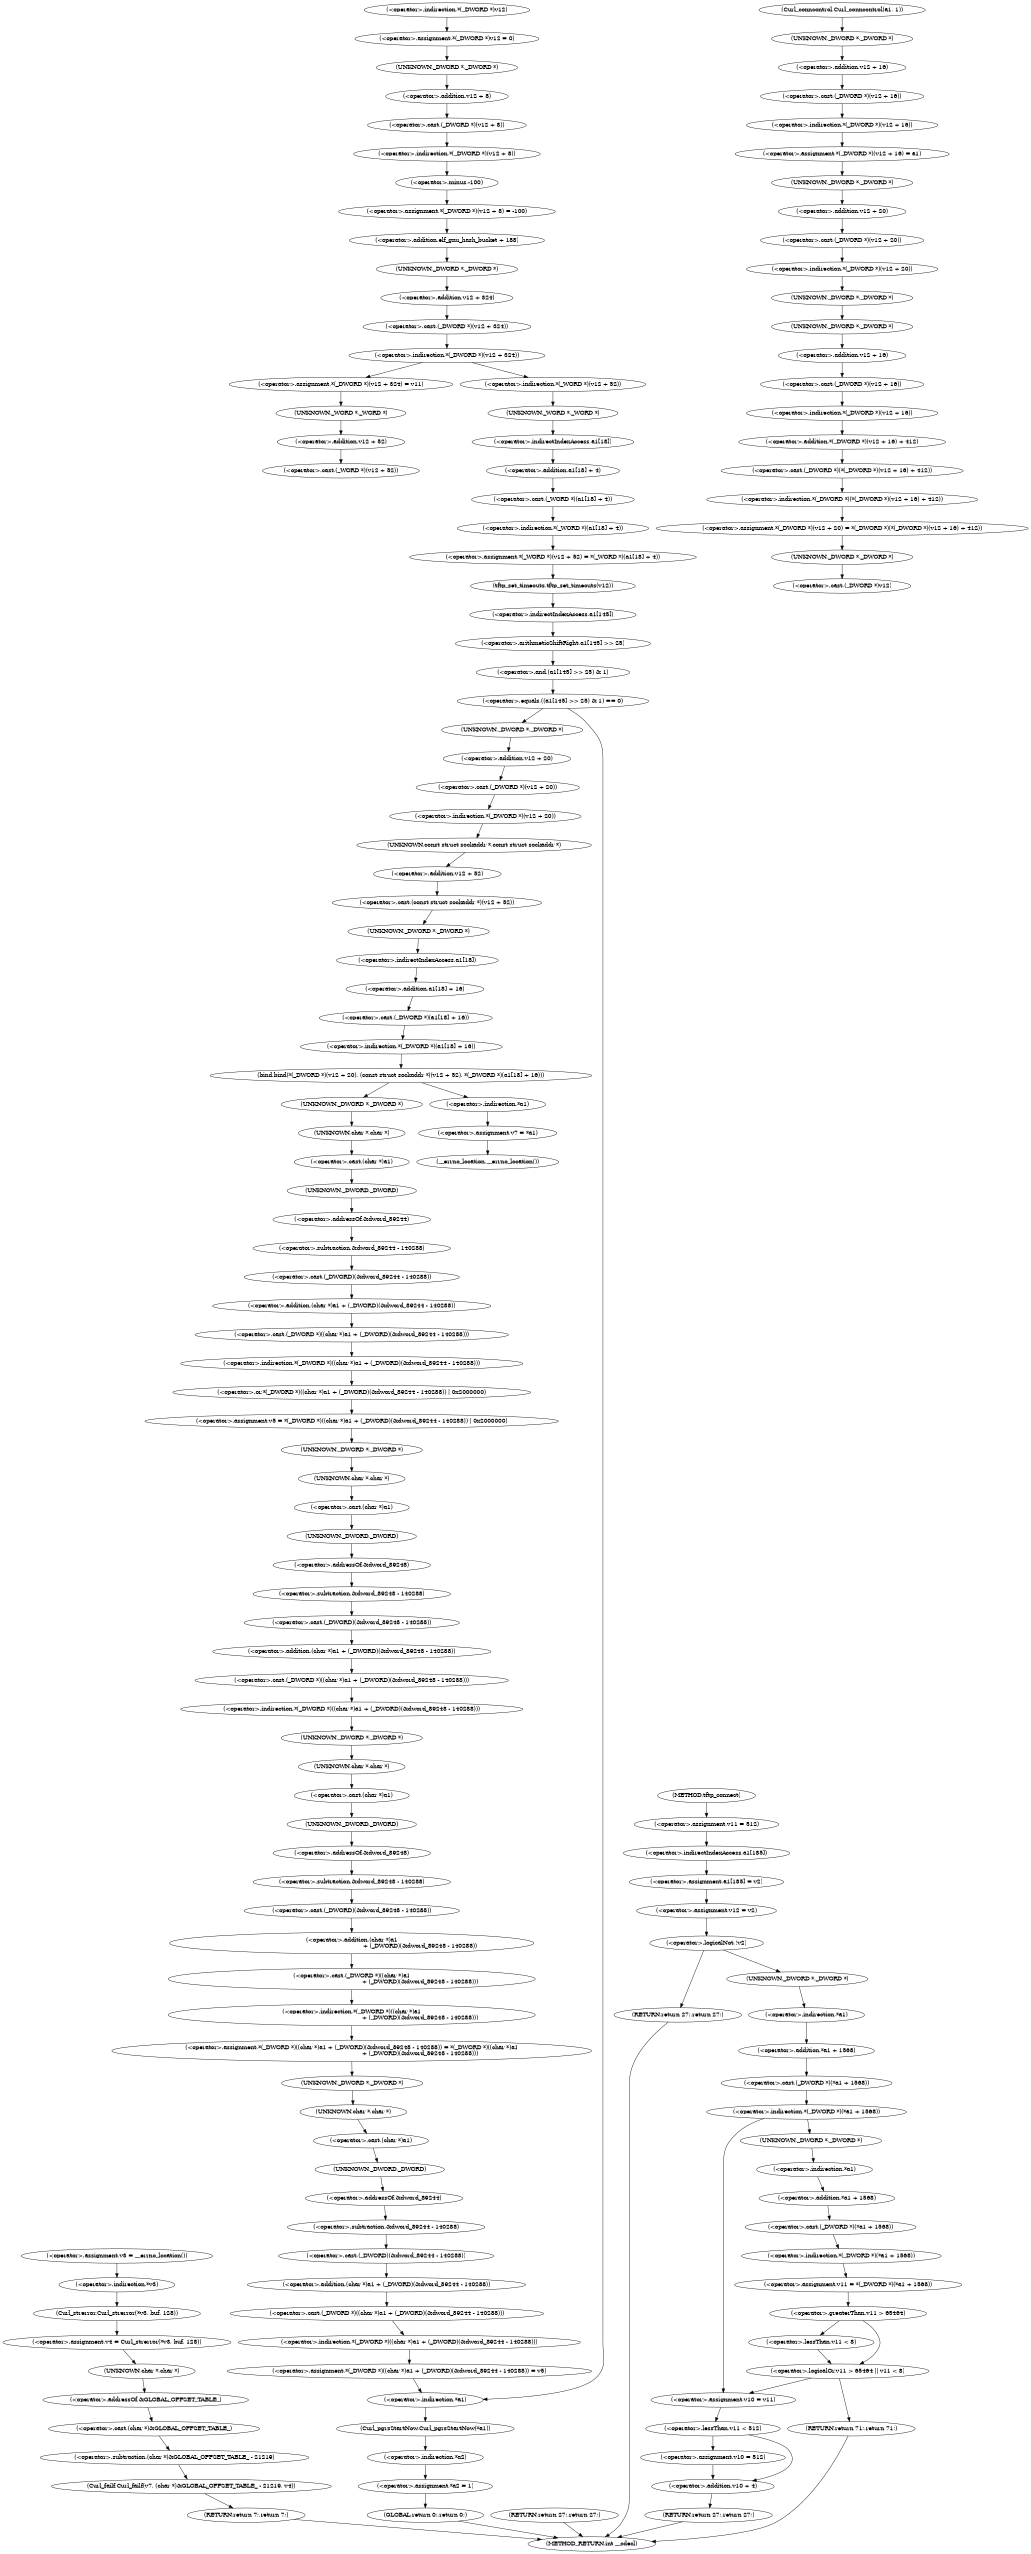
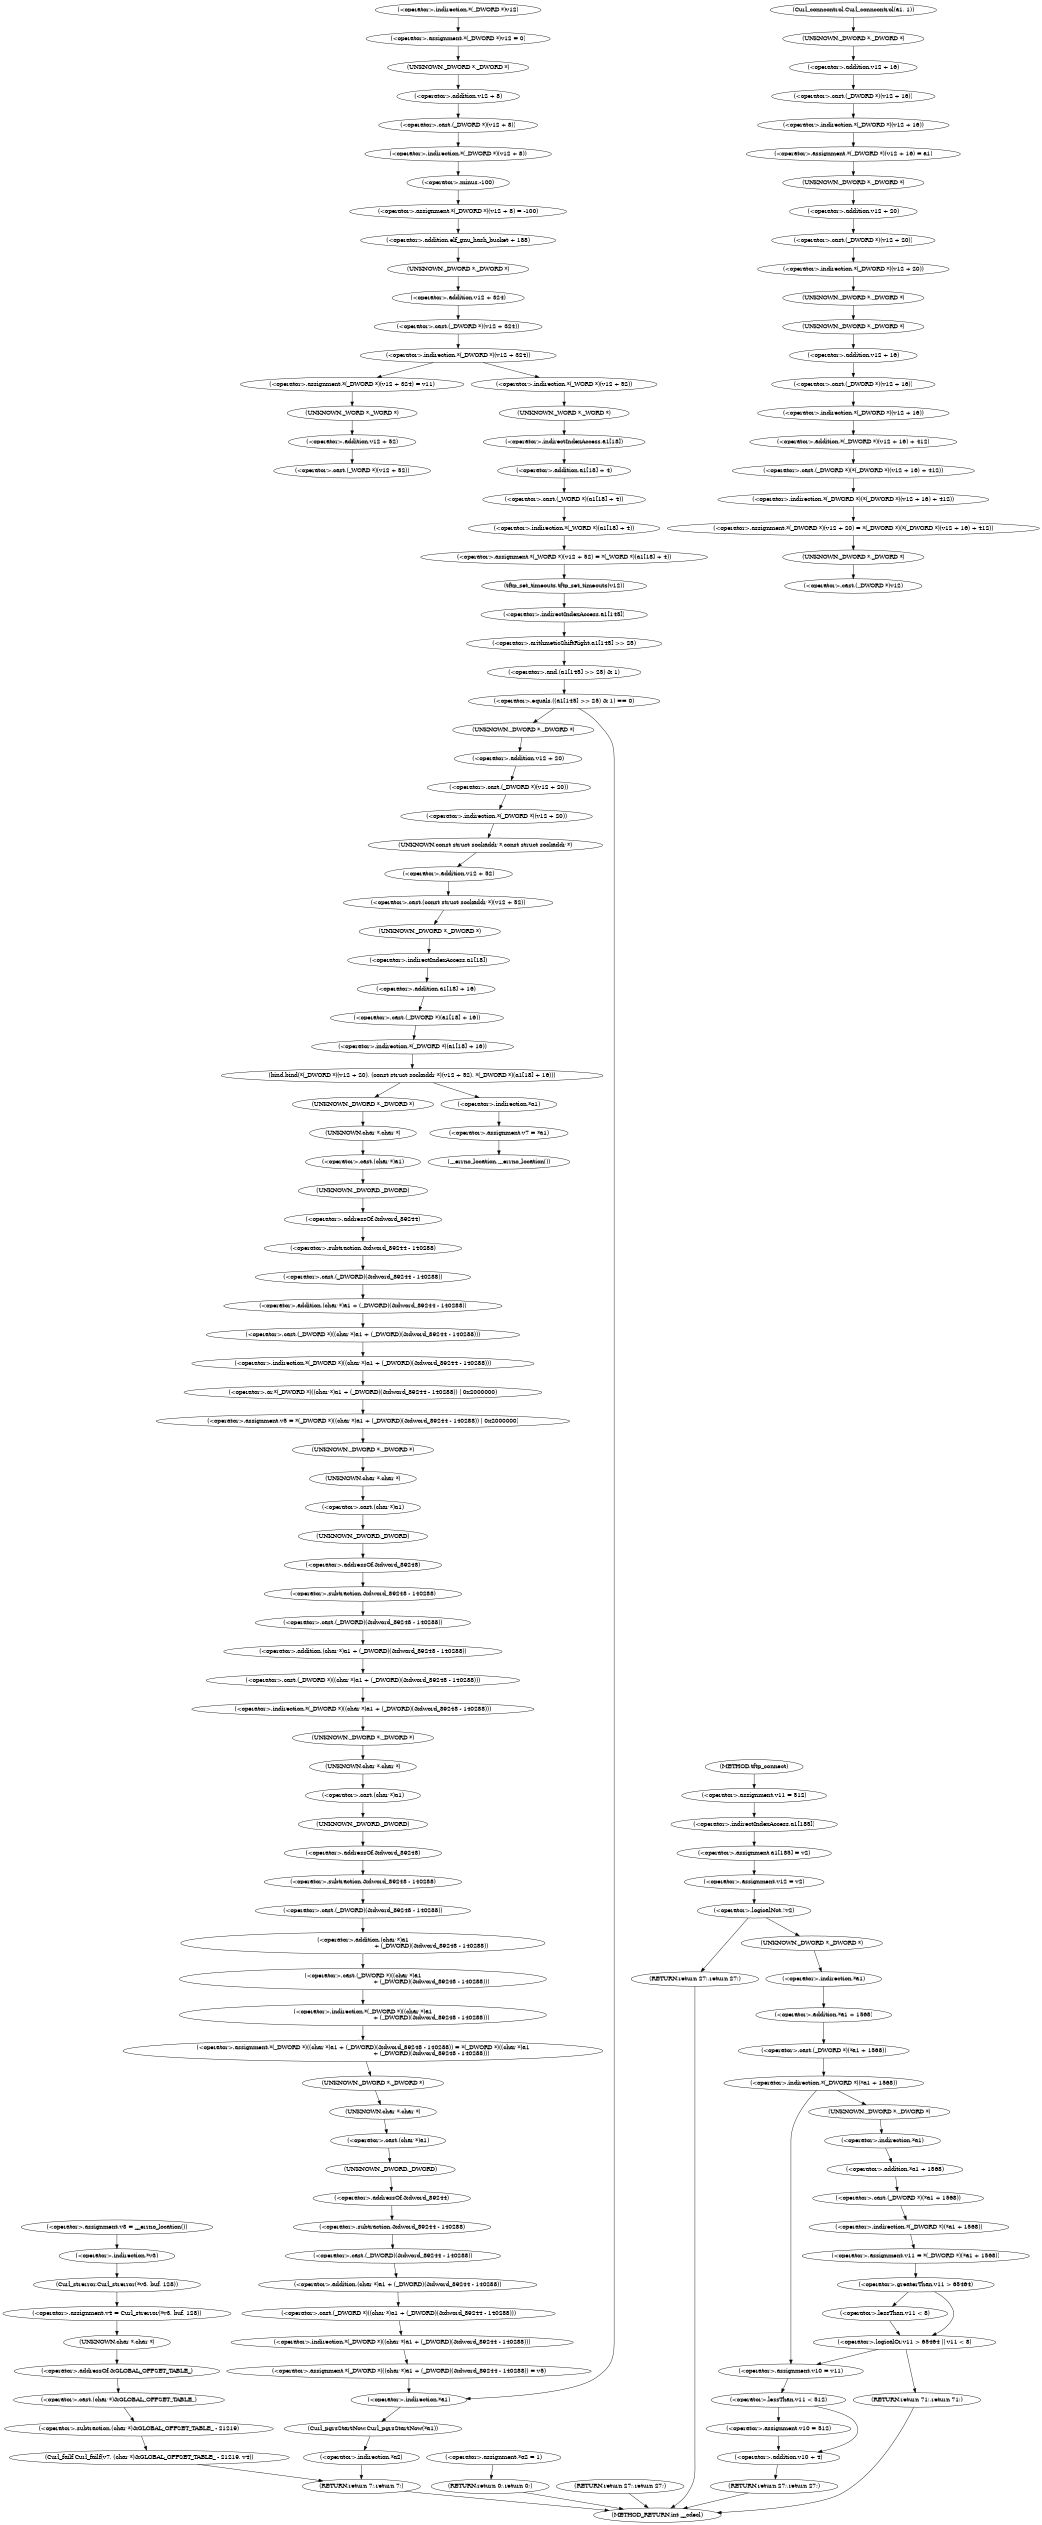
(425, 2470) -> (361, 2470)
(425, 2515) -> (490, 2486)
